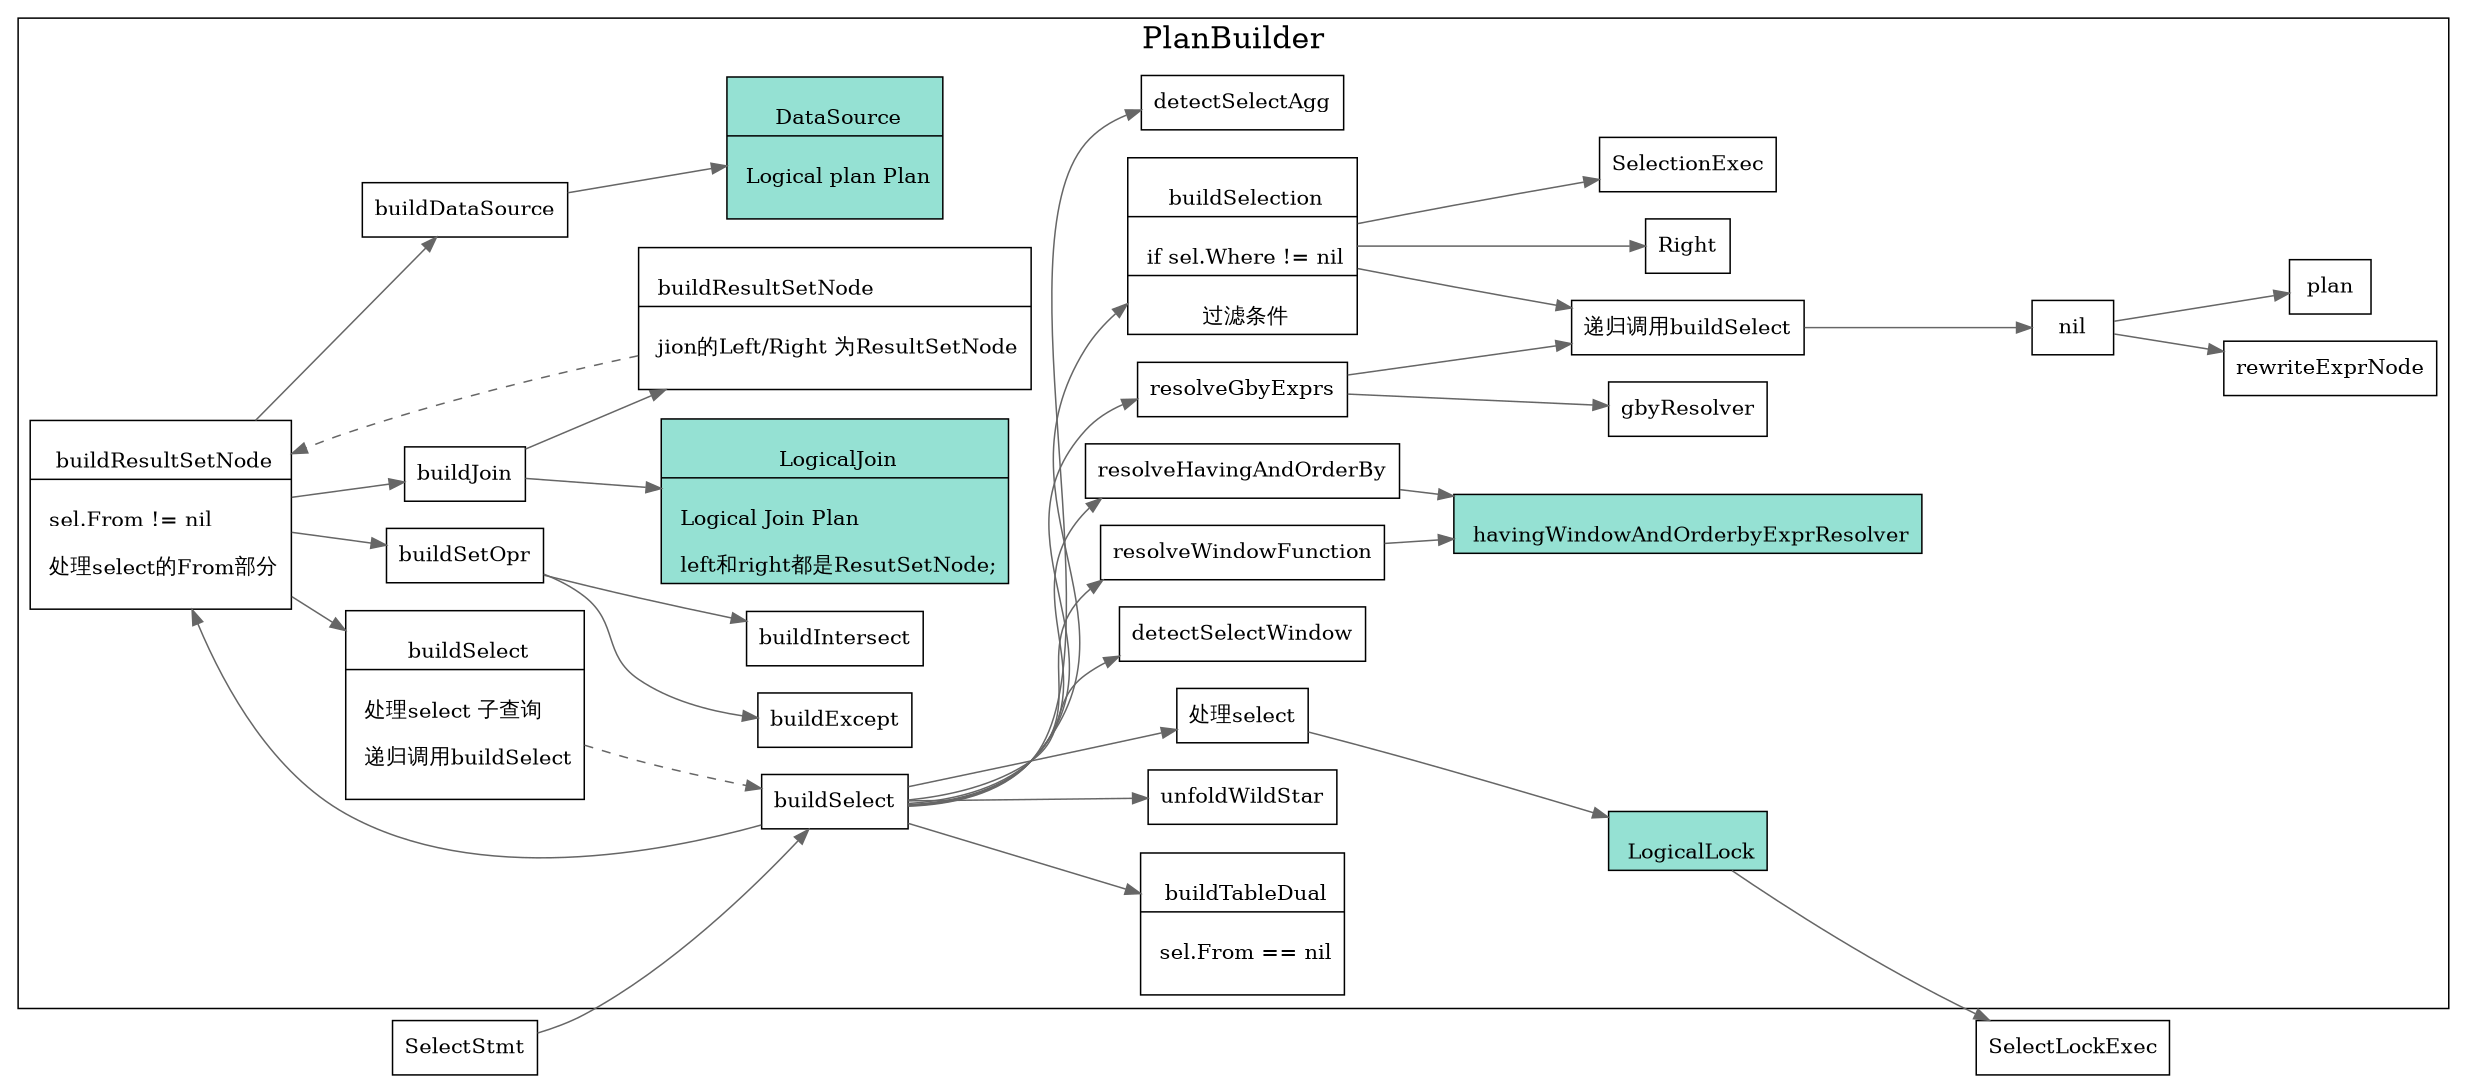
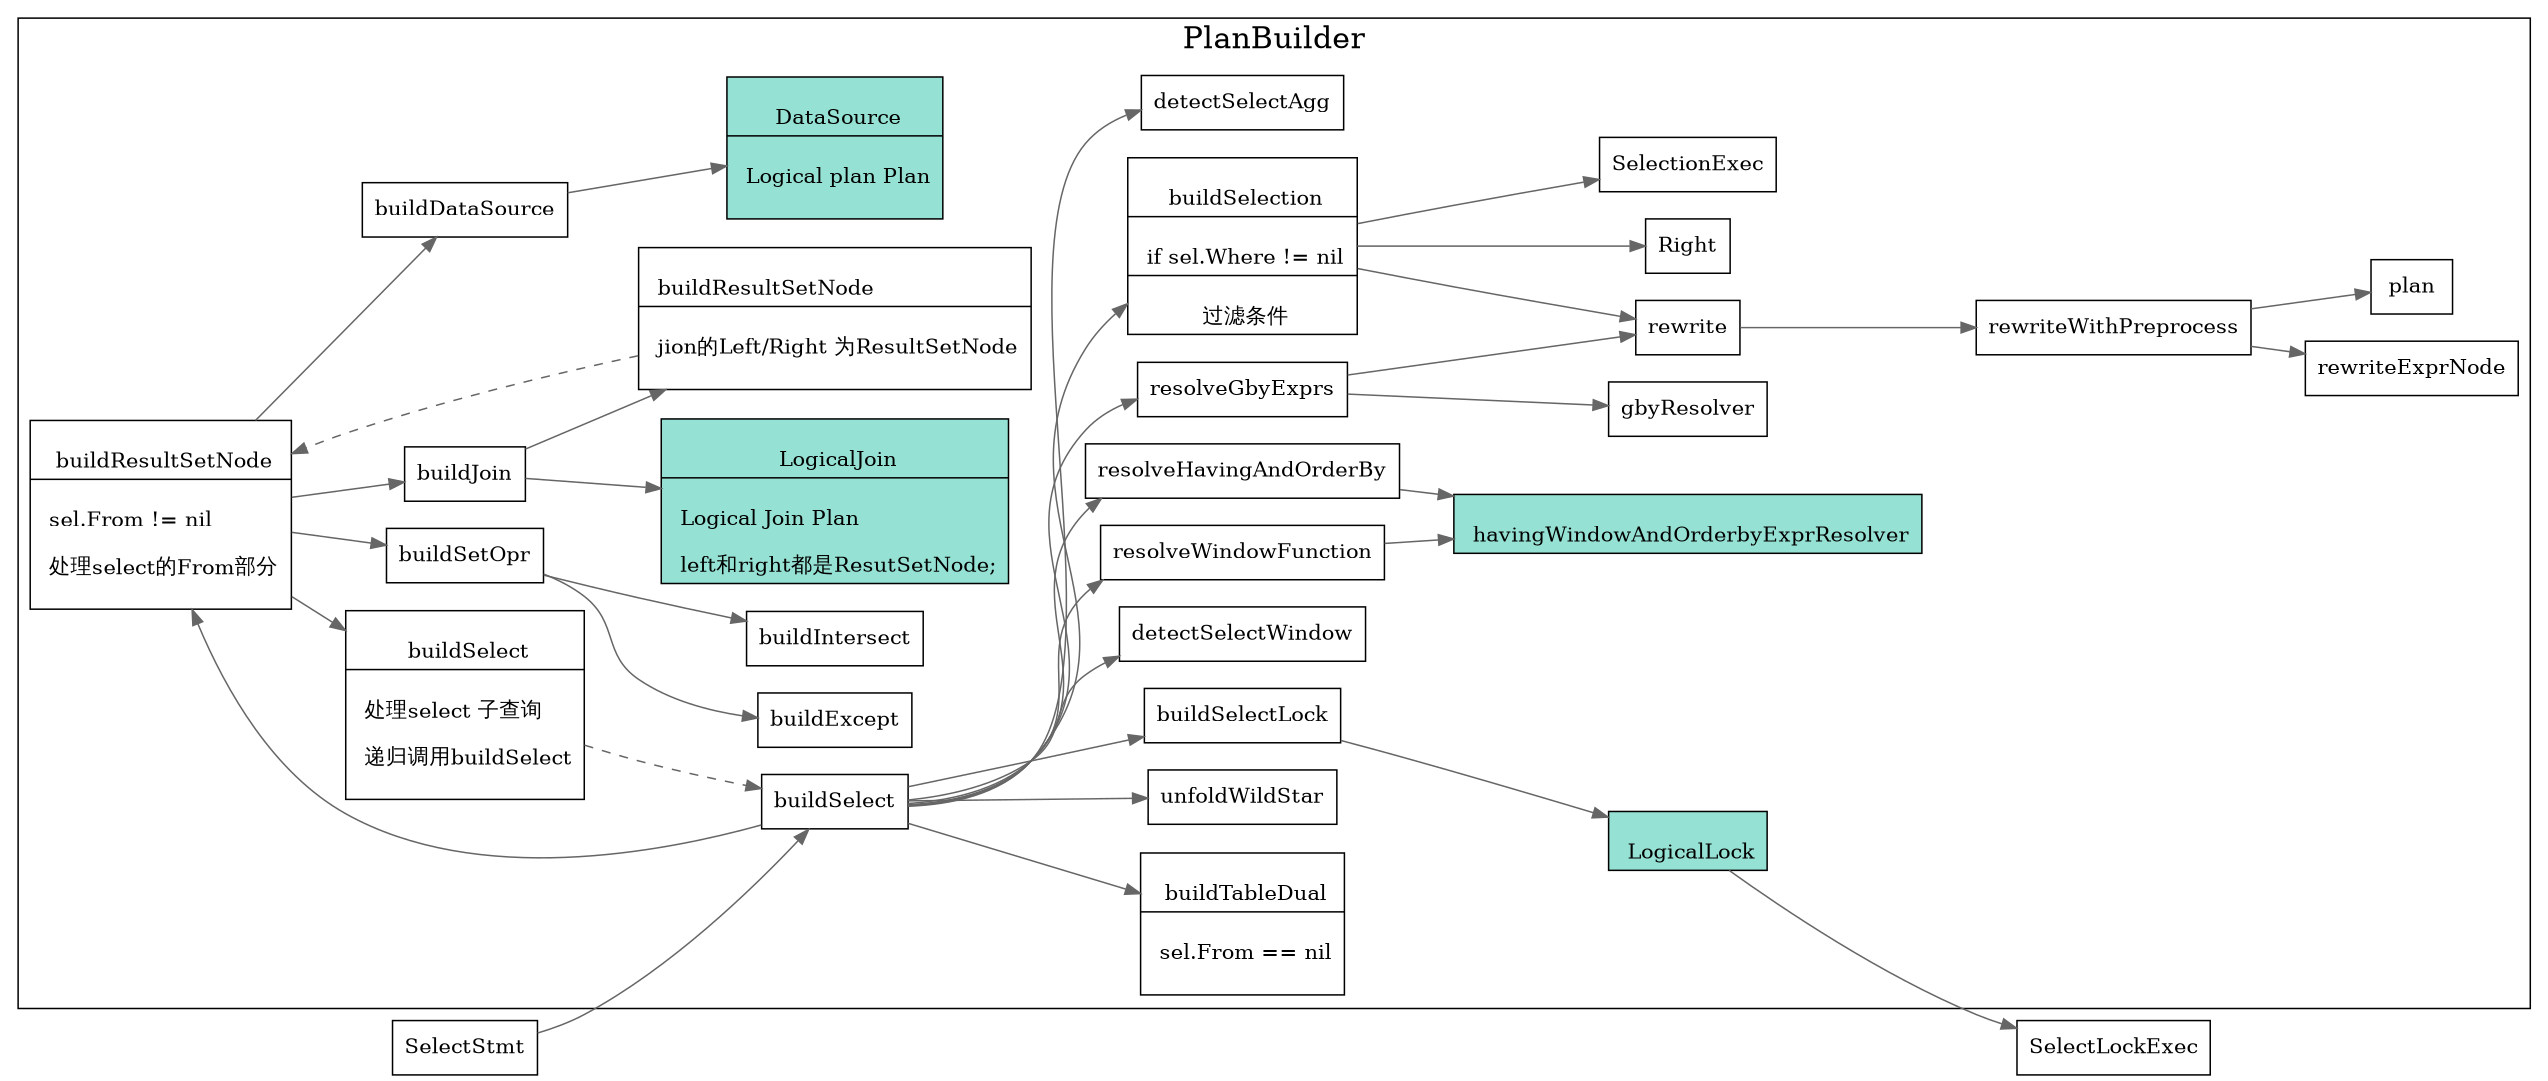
(1688, 328) -> (1688, 328)
(2073, 328) -> (2114, 328)
(1243, 716) -> (1243, 716)
